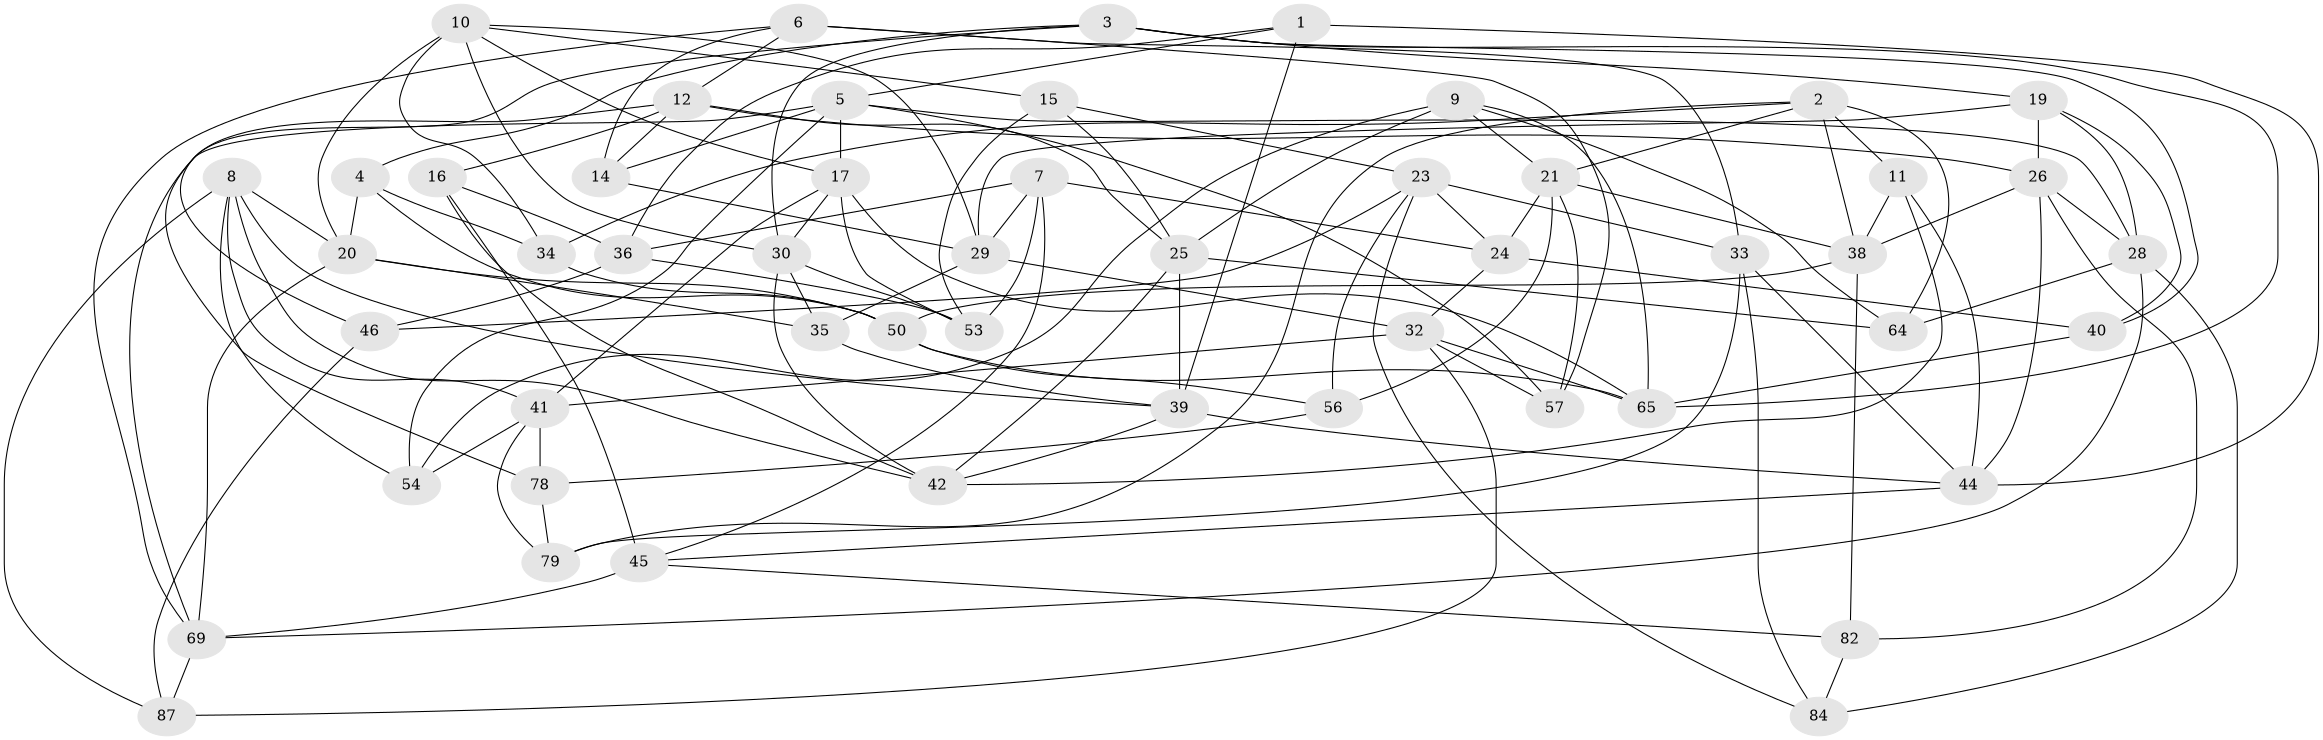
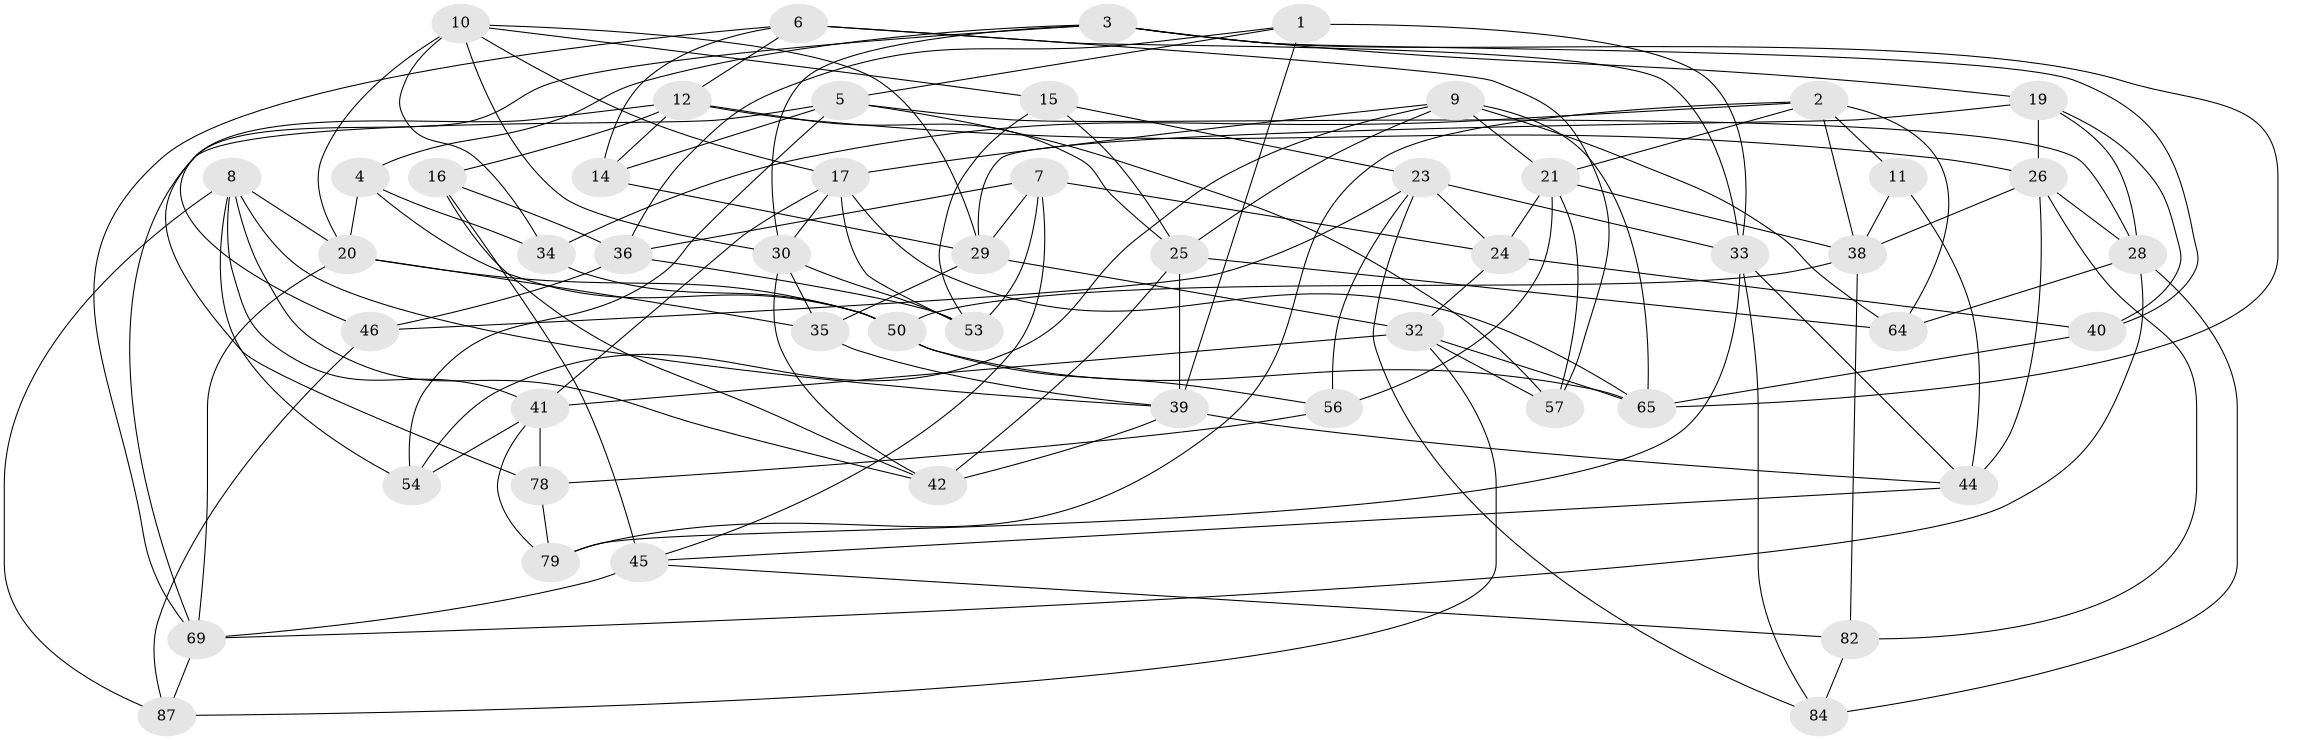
(2121, 67) -> (1578, 39)
(841, 139) -> (1147, 136)
(1573, 446) -> none
